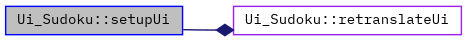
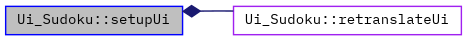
(200, 30) -> (217, 11)
